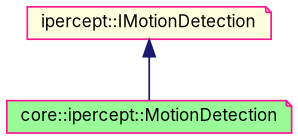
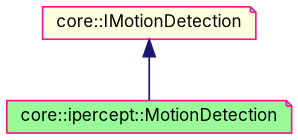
(149, 23) -> (149, 23)
